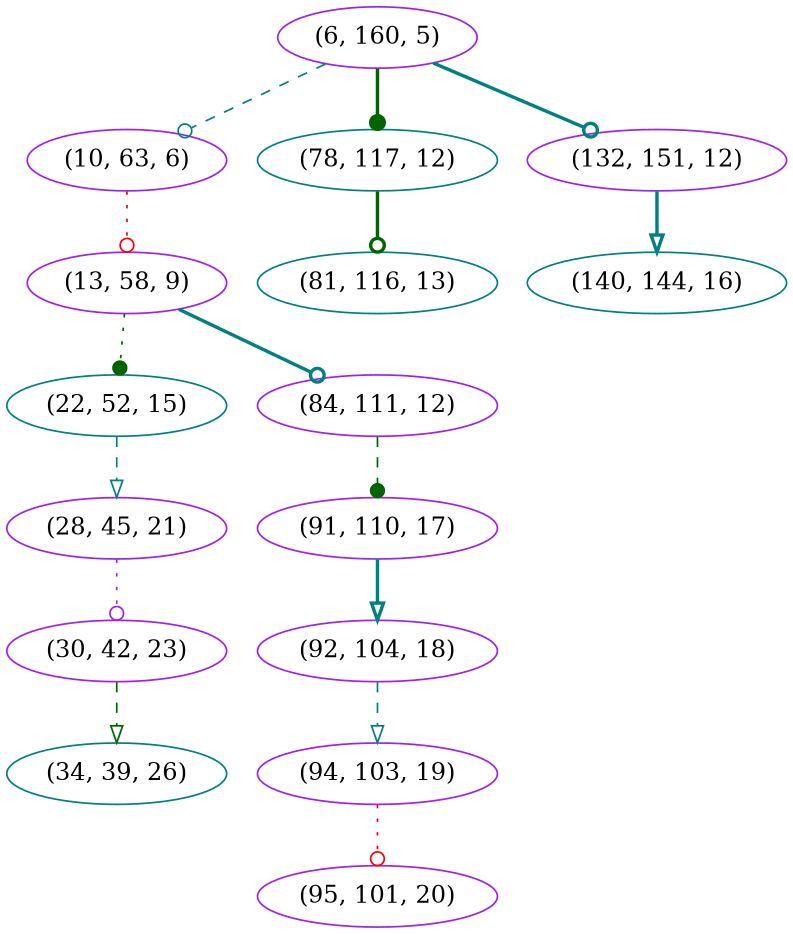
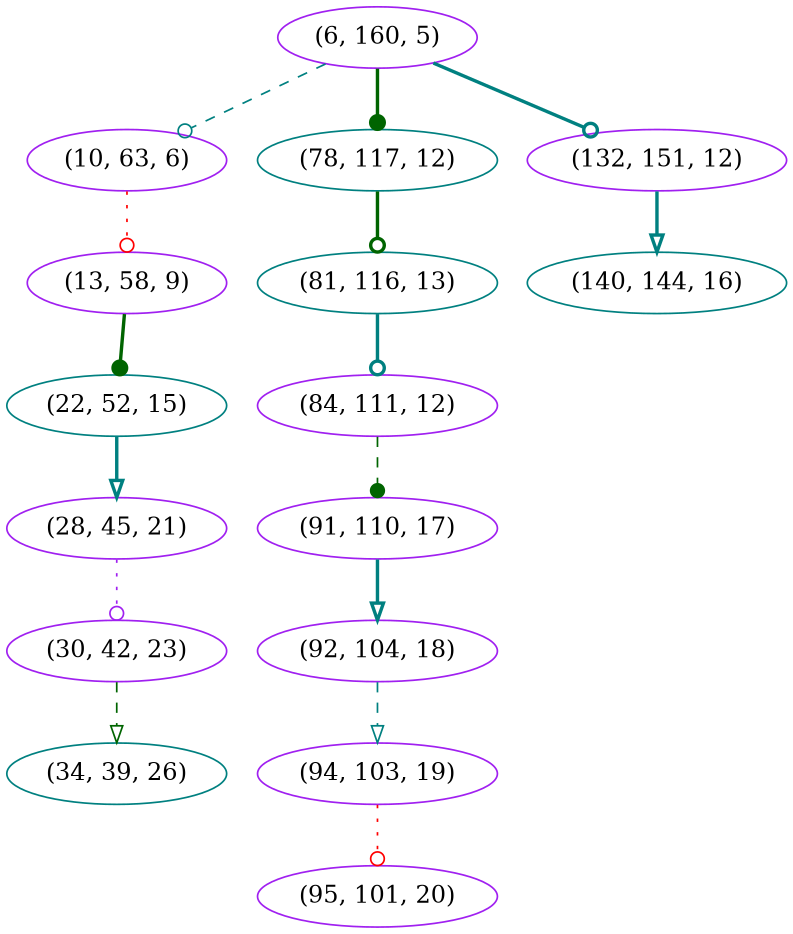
(122, 338) -> (122, 338)
(245, 341) -> (377, 338)
(117, 459) -> (117, 459)
